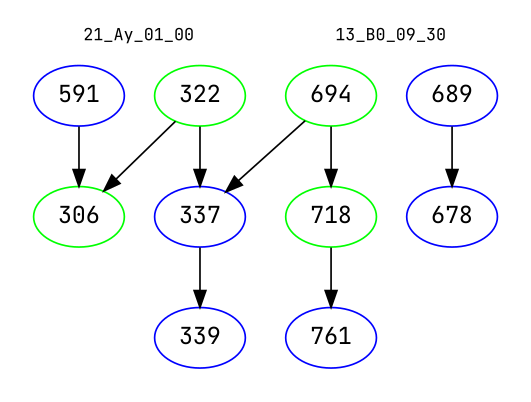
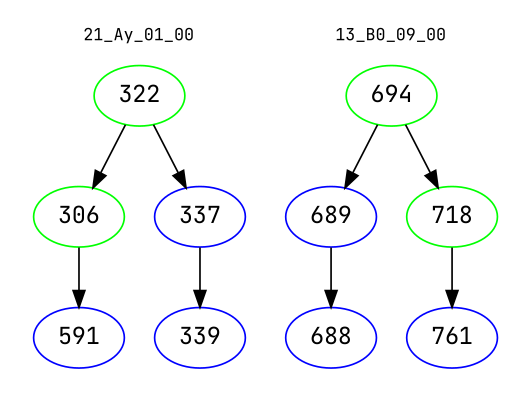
(392, 36) -> (392, 36)
(283, 140) -> (365, 149)
(79, 148) -> (79, 269)
(452, 217) -> (331, 338)
